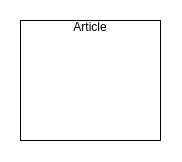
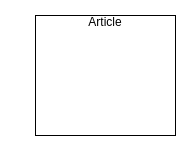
(91, 81) -> (106, 76)
